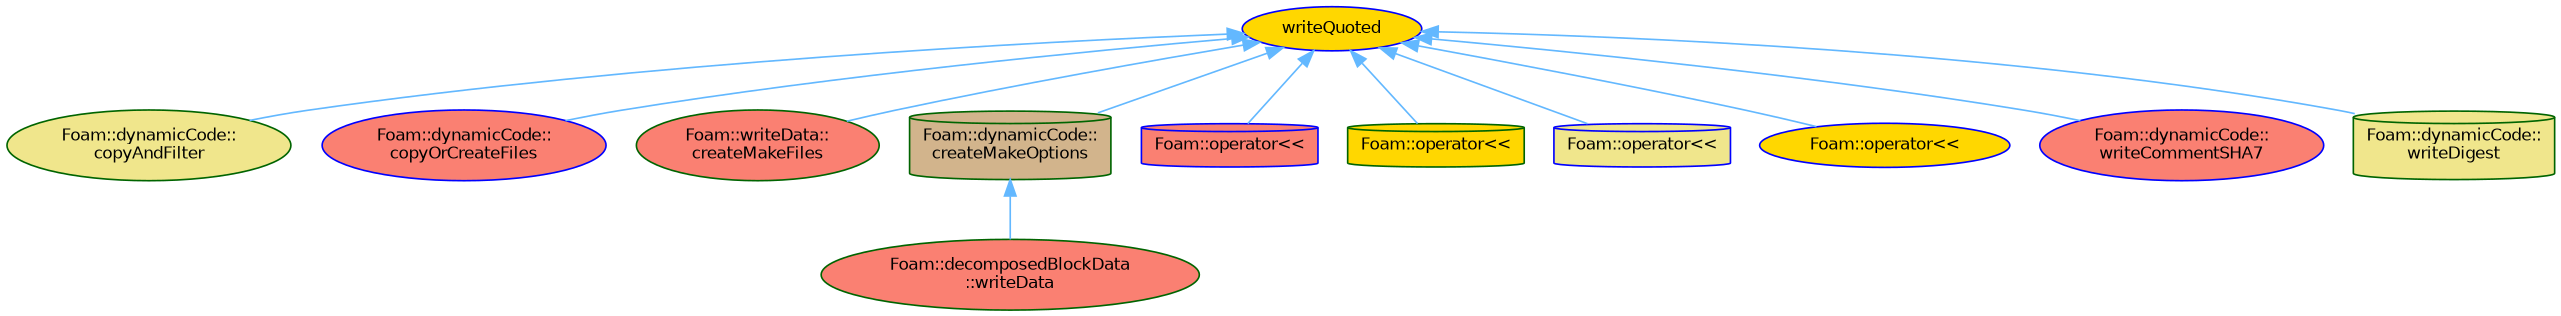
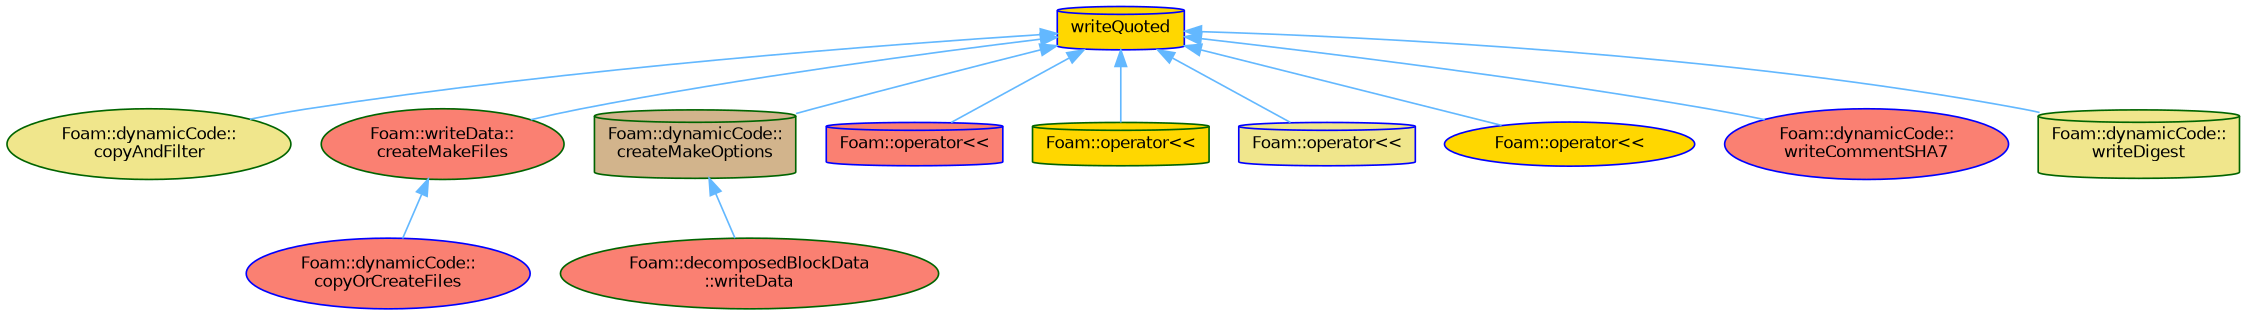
(1332, 29) -> (1121, 28)
(898, 72) -> (412, 216)
